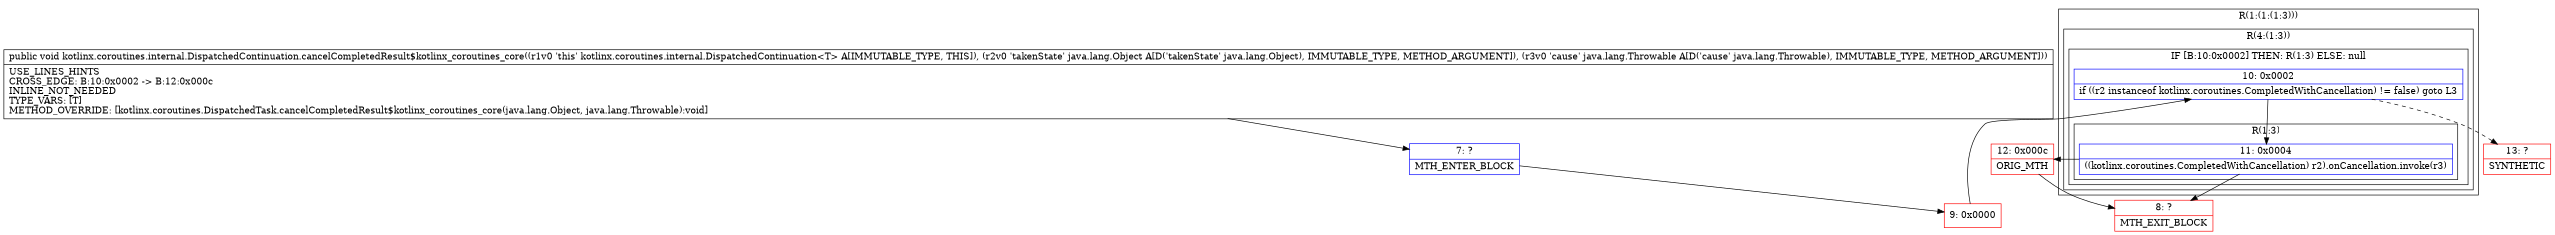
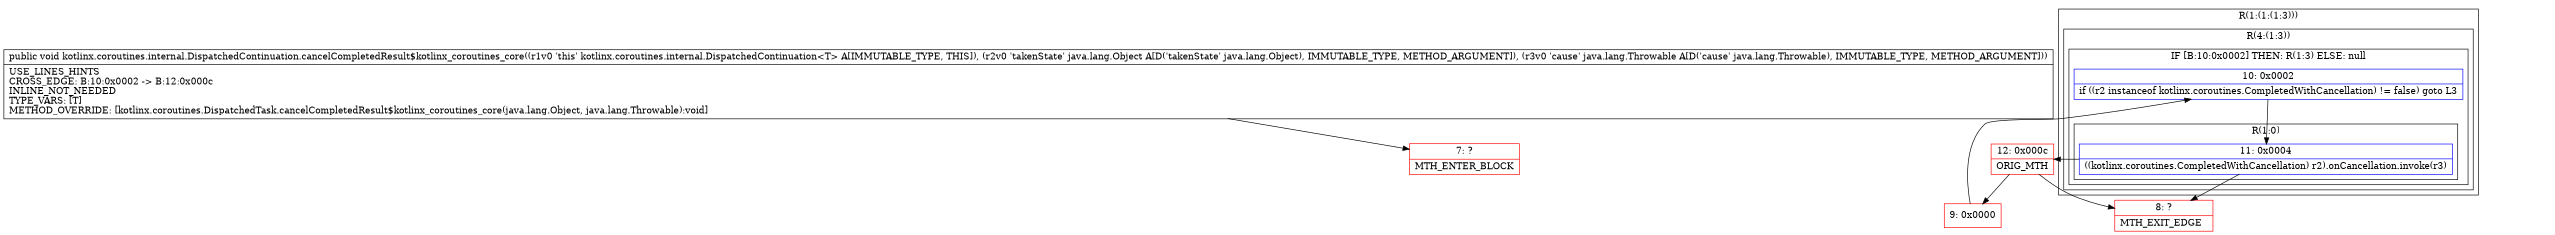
(2266, 131) -> (2266, 131)
(1464, 159) -> (1464, 159)
(2517, 159) -> none
(1729, 189) -> (1998, 187)
(2164, 223) -> (2161, 223)
